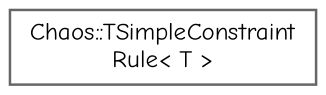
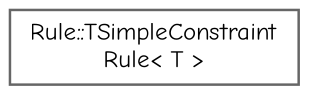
(163, 47) -> (154, 47)
